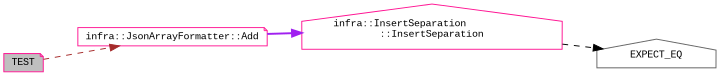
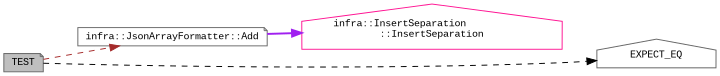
(173, 37) -> (173, 37)
(578, 46) -> (315, 67)
(24, 63) -> (24, 63)
